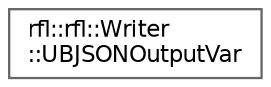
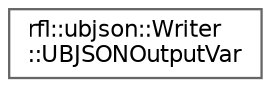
(135, 44) -> (135, 44)
